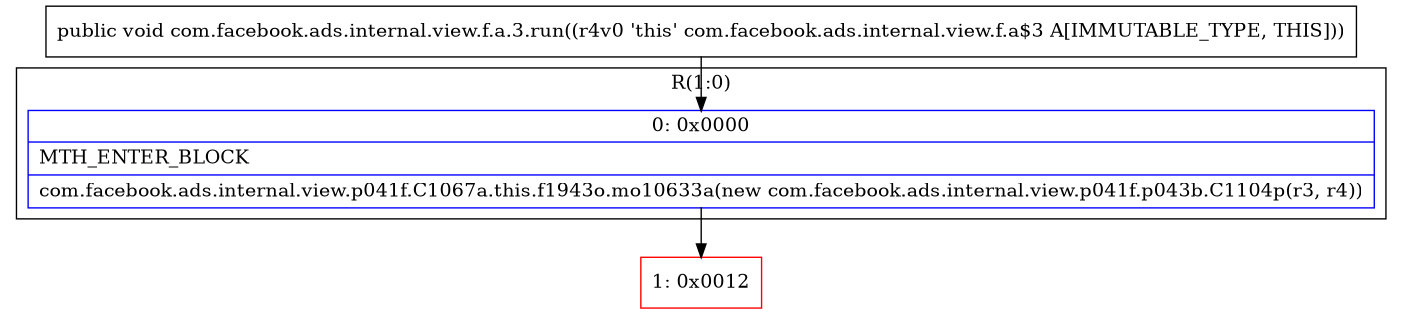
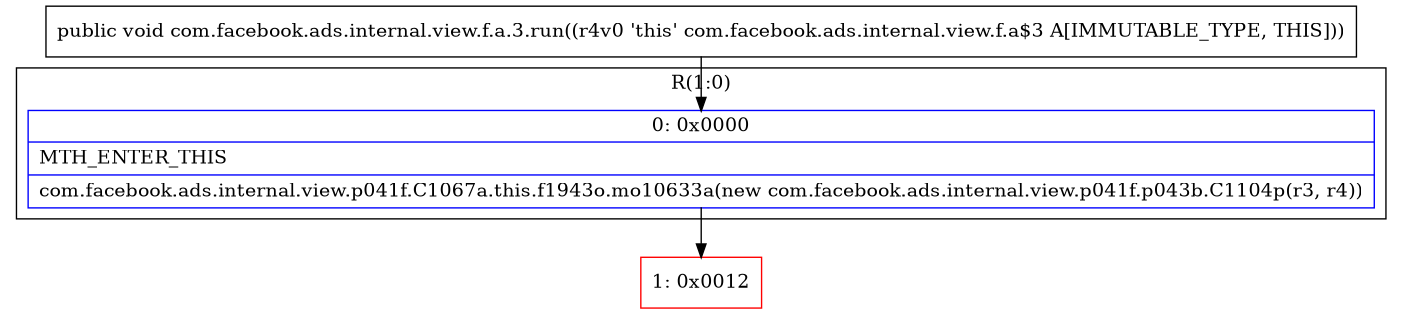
(145, 158) -> (134, 158)
